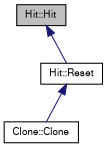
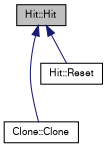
(54, 108) -> (30, 79)
